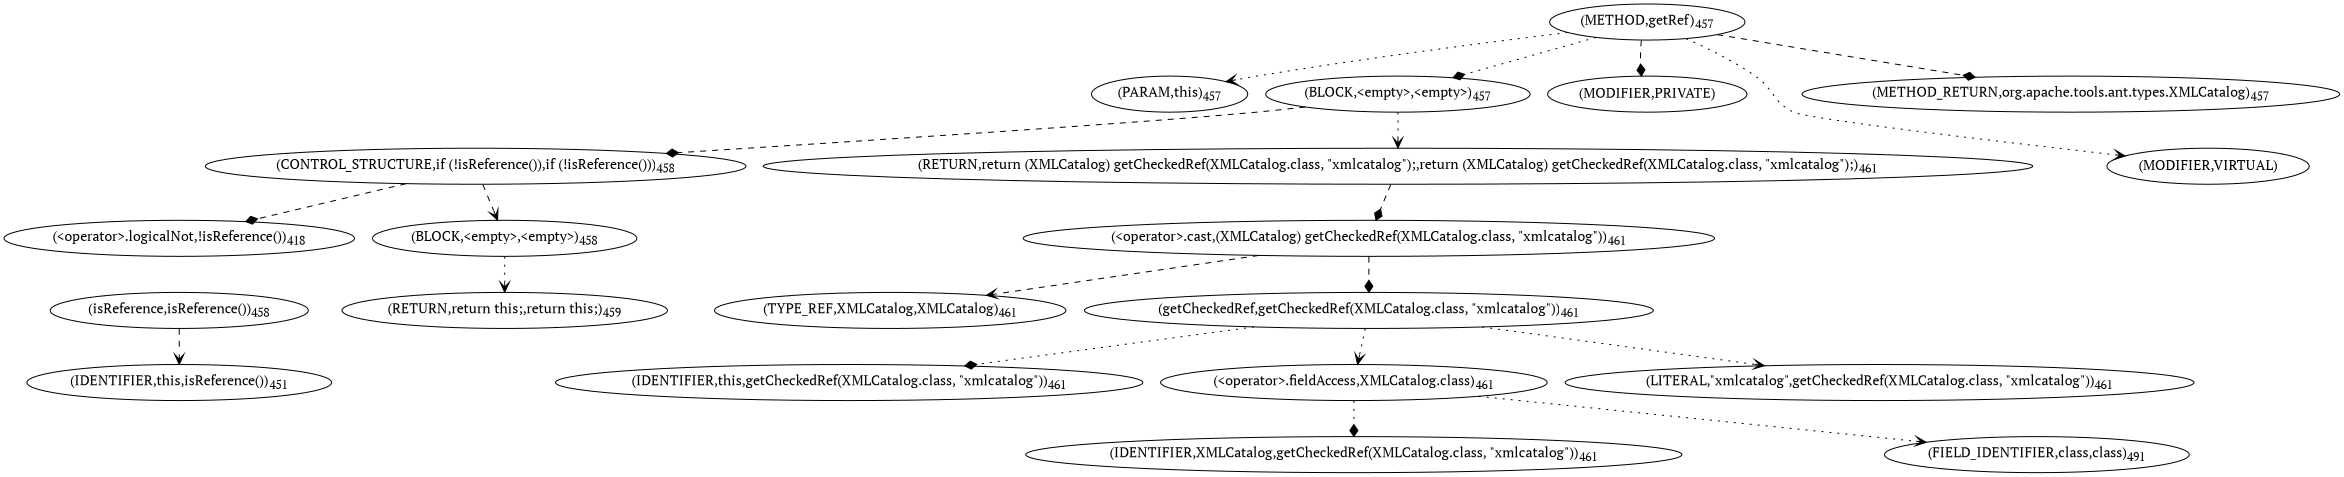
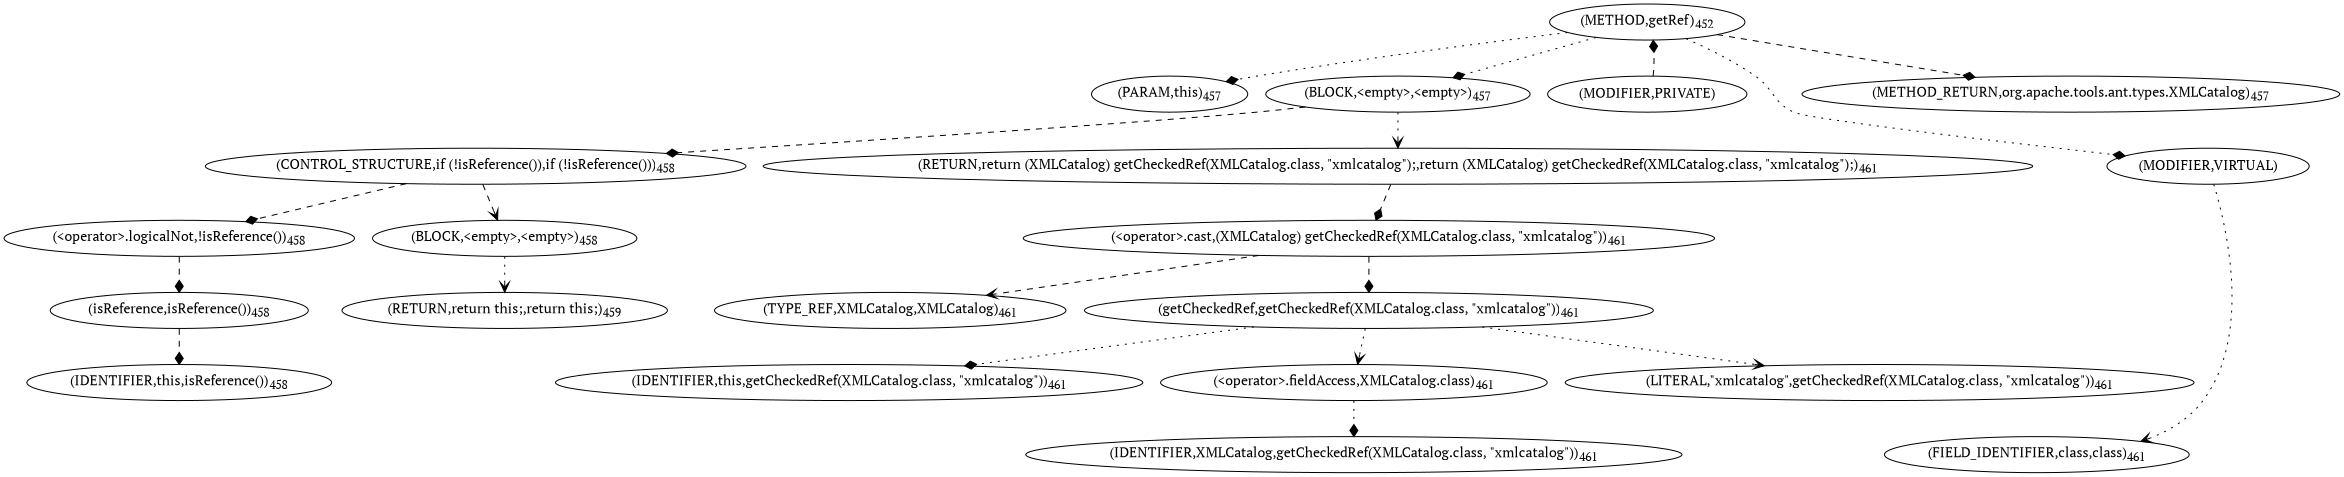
(1705, 21) -> (1705, 21)
(1641, 52) -> (1654, 64)
(1403, 54) -> (1403, 54)
(1887, 127) -> (1887, 127)
(296, 237) -> (296, 237)
none -> (179, 268)
(179, 341) -> (179, 341)
(279, 381) -> (279, 381)
(1697, 419) -> (2230, 327)
(2136, 453) -> (2136, 453)
